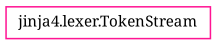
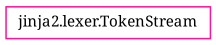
(108, 23) -> (108, 23)
